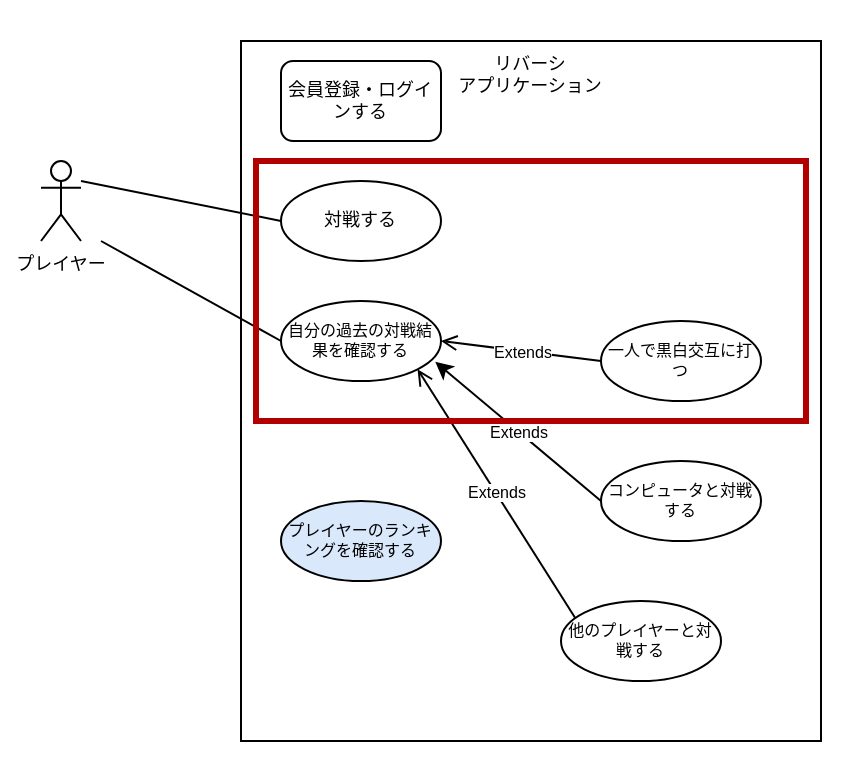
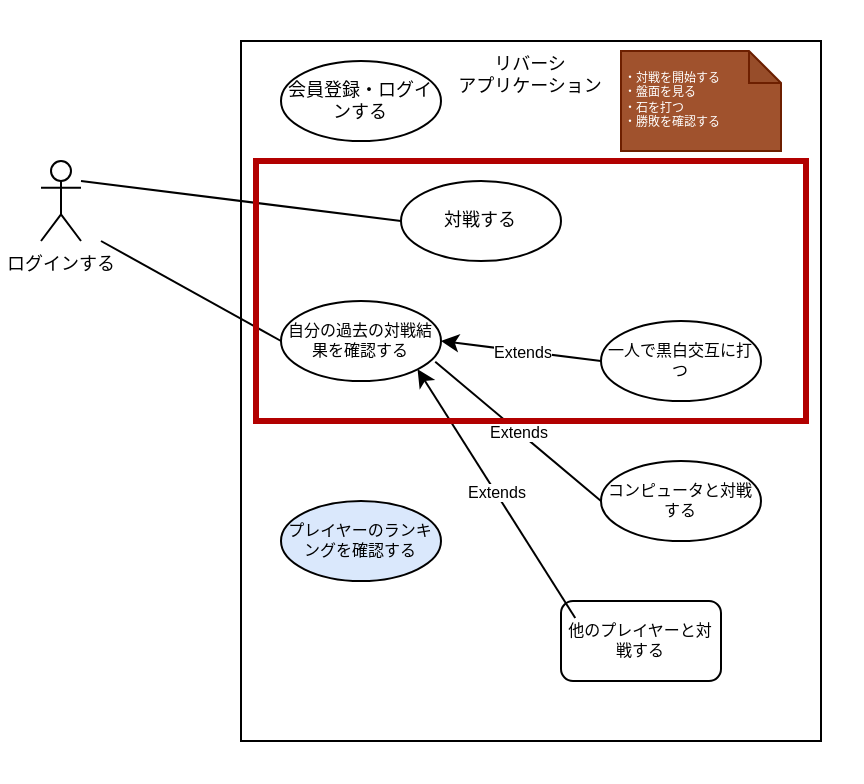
(361, 101) -> (361, 101)
none -> (701, 101)
(361, 221) -> (481, 221)
(62, 266) -> (62, 266)
(452, 342) -> (456, 343)
(446, 371) -> (441, 367)
(423, 378) -> (425, 381)
(641, 641) -> (641, 641)
